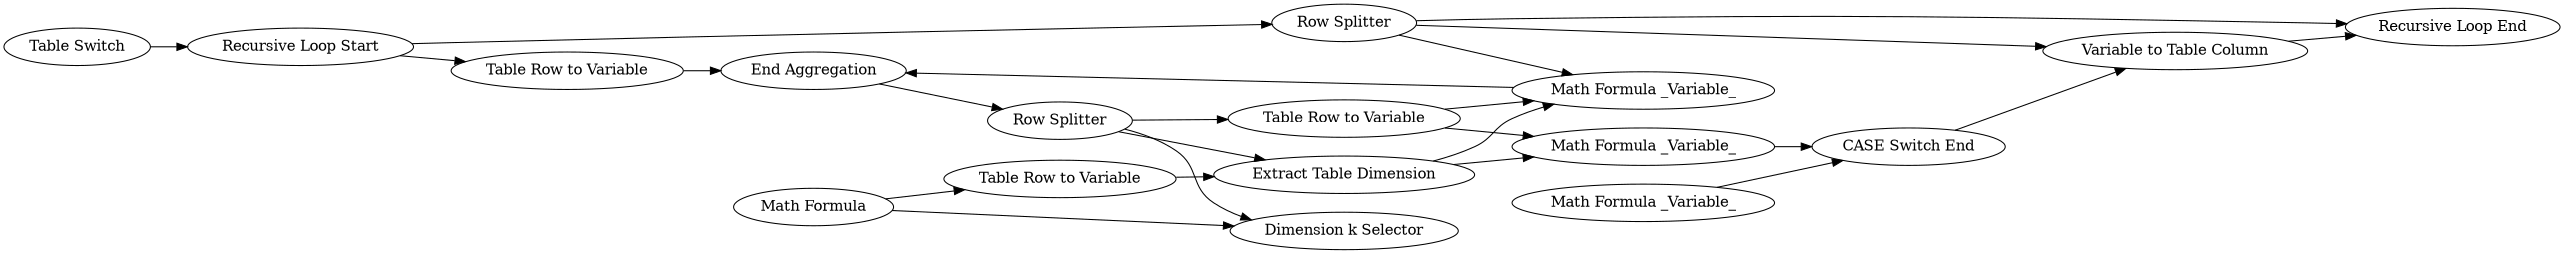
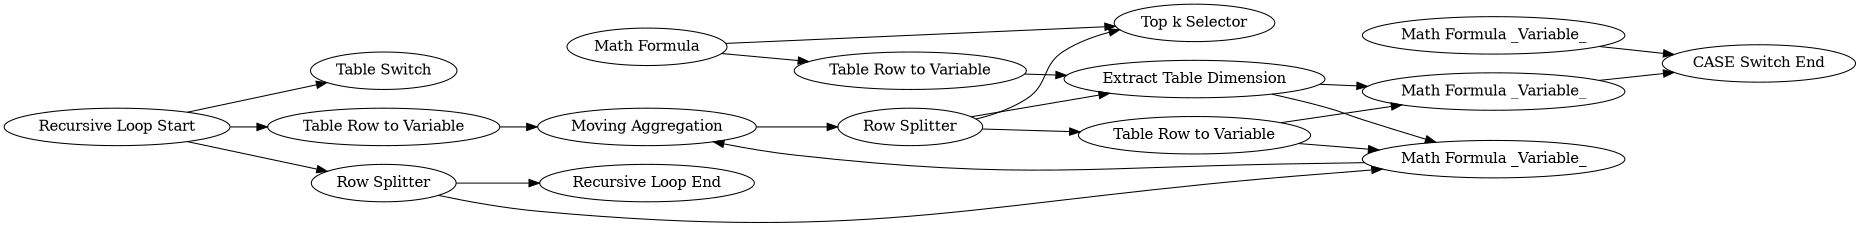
(164, 47) -> (252, 99)
(2175, 51) -> none
(814, 71) -> (647, 127)
(1344, 231) -> (1195, 23)
